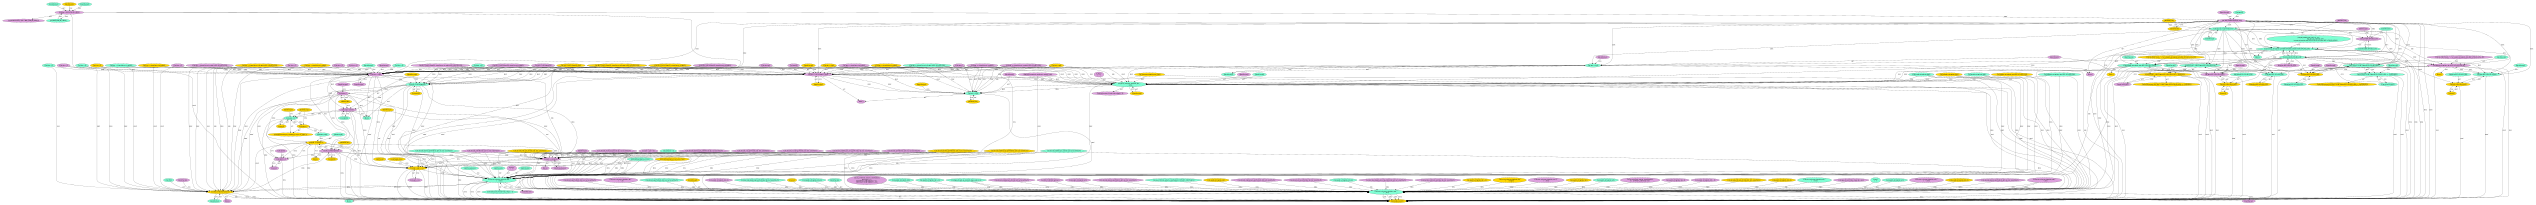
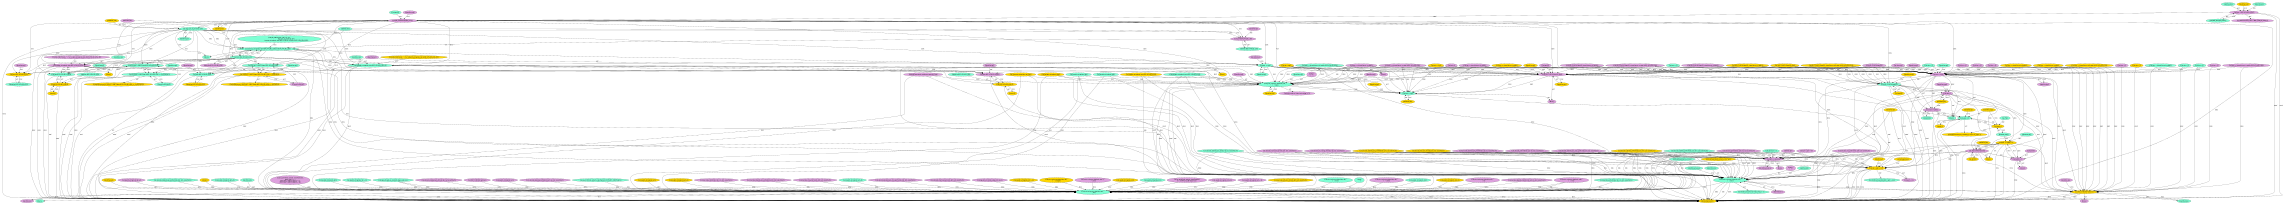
none -> (1882, 180)
(188, 189) -> (2002, 122)
